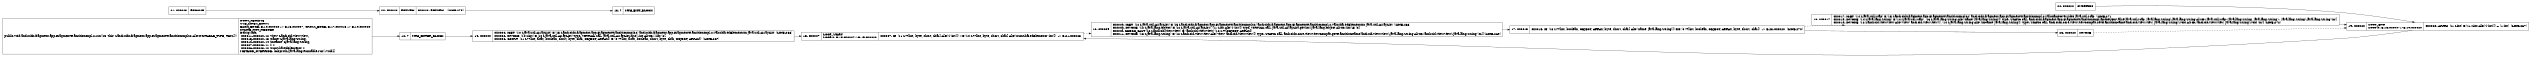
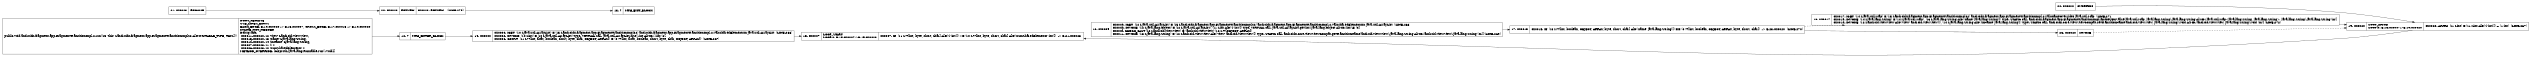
(2377, 25) -> (2378, 25)
(1086, 34) -> none
